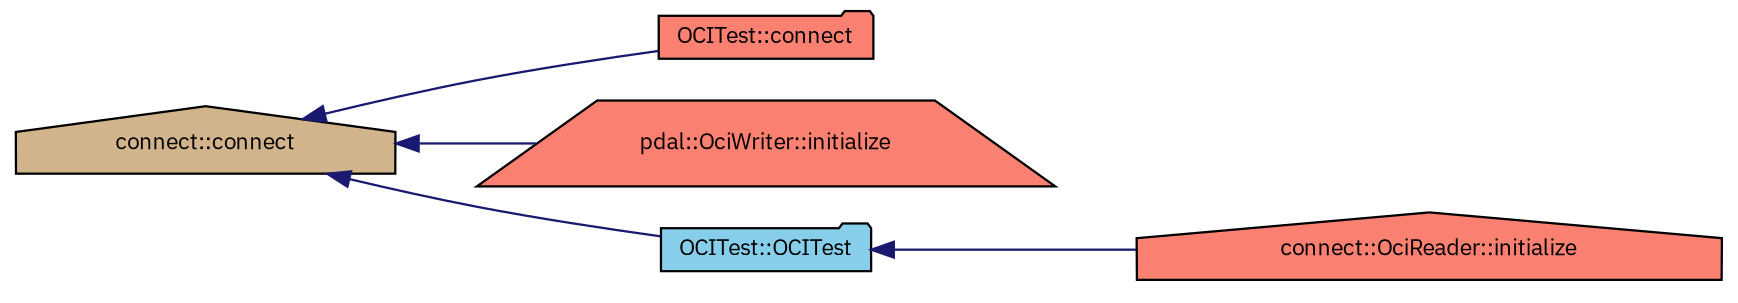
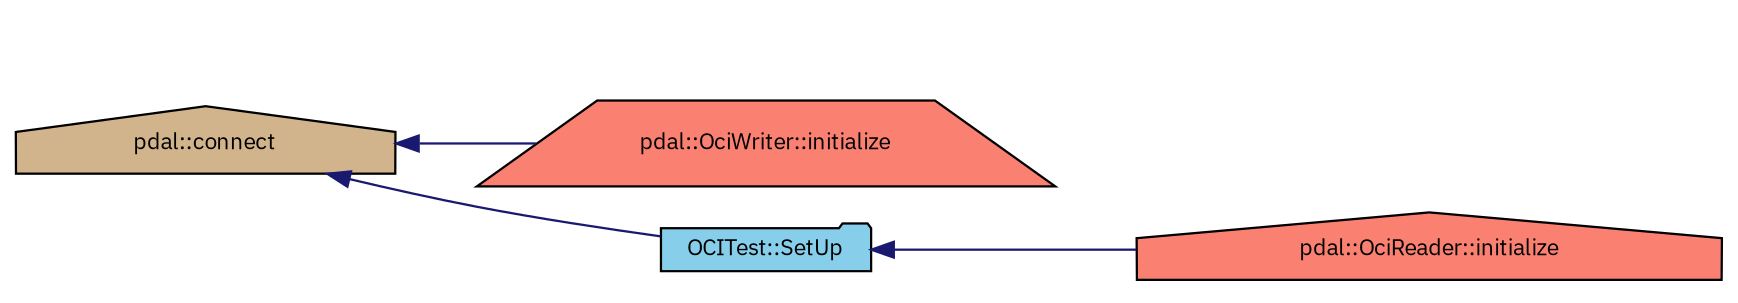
(766, 37) -> none
(206, 143) -> (206, 143)
(766, 250) -> (766, 250)
(1429, 250) -> (1429, 250)
